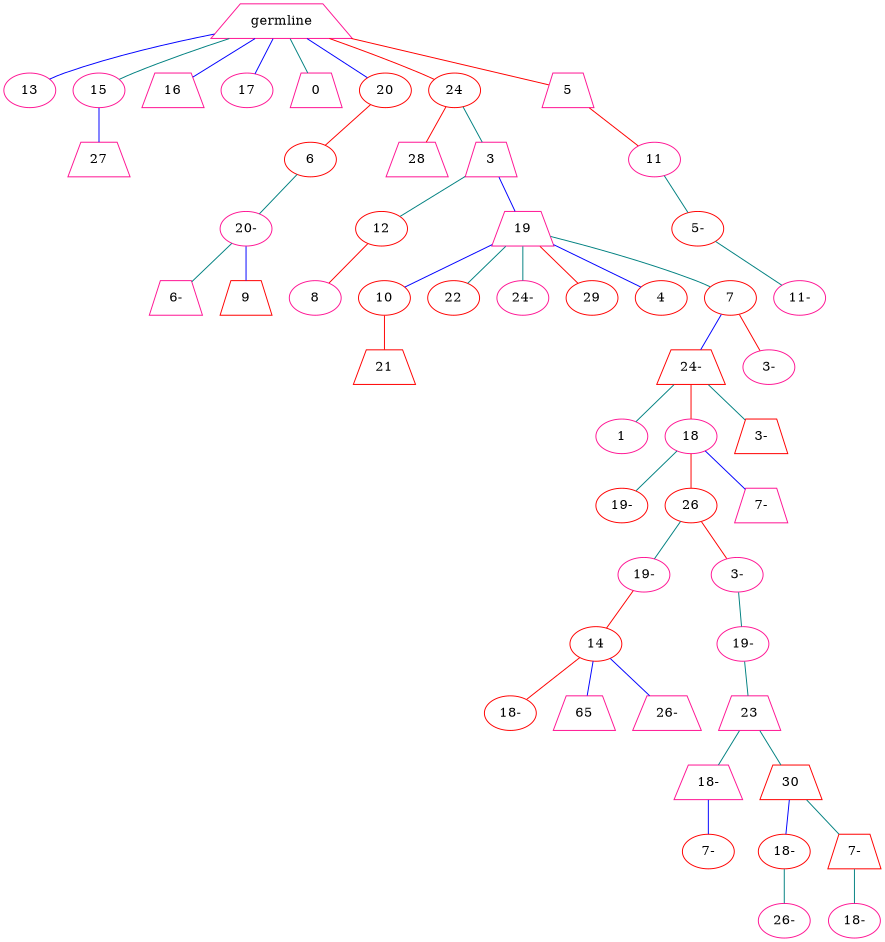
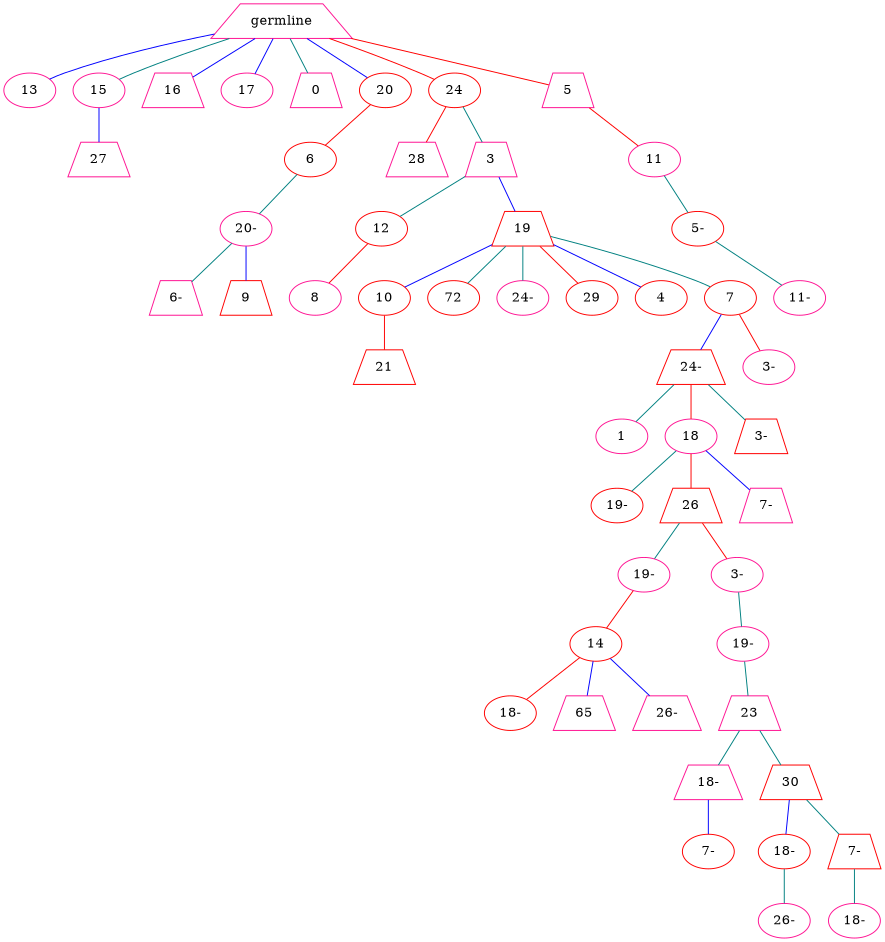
(523, 229) -> (523, 229)
(454, 298) -> (454, 298)
(691, 506) -> (691, 506)
